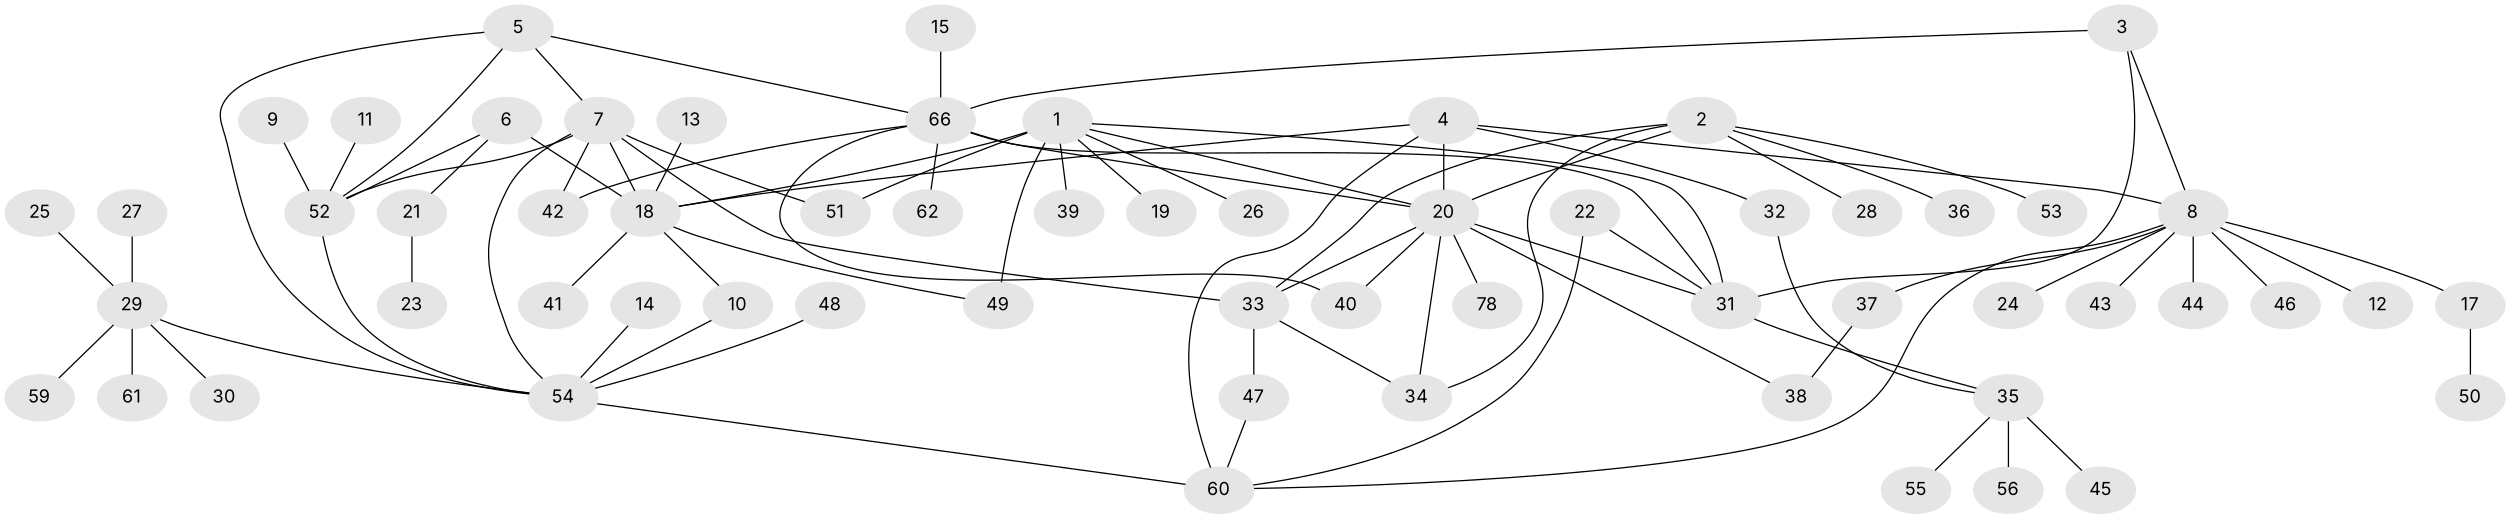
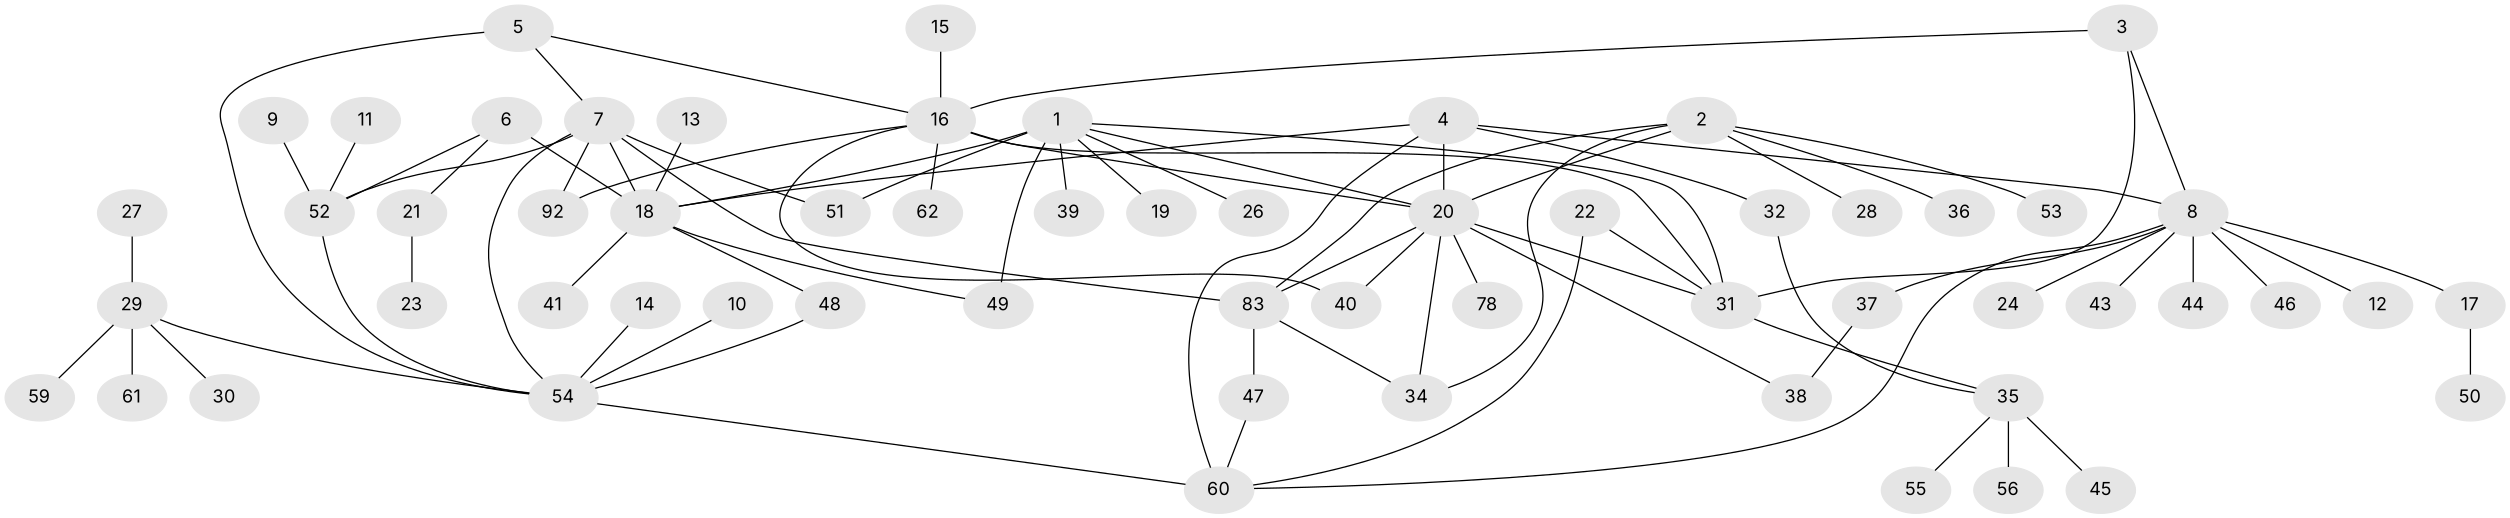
(941, 121) -> (941, 121)
(428, 128) -> none
(40, 213) -> none
(553, 213) -> (553, 213)
(692, 259) -> (738, 259)
(1254, 305) -> (1254, 305)
